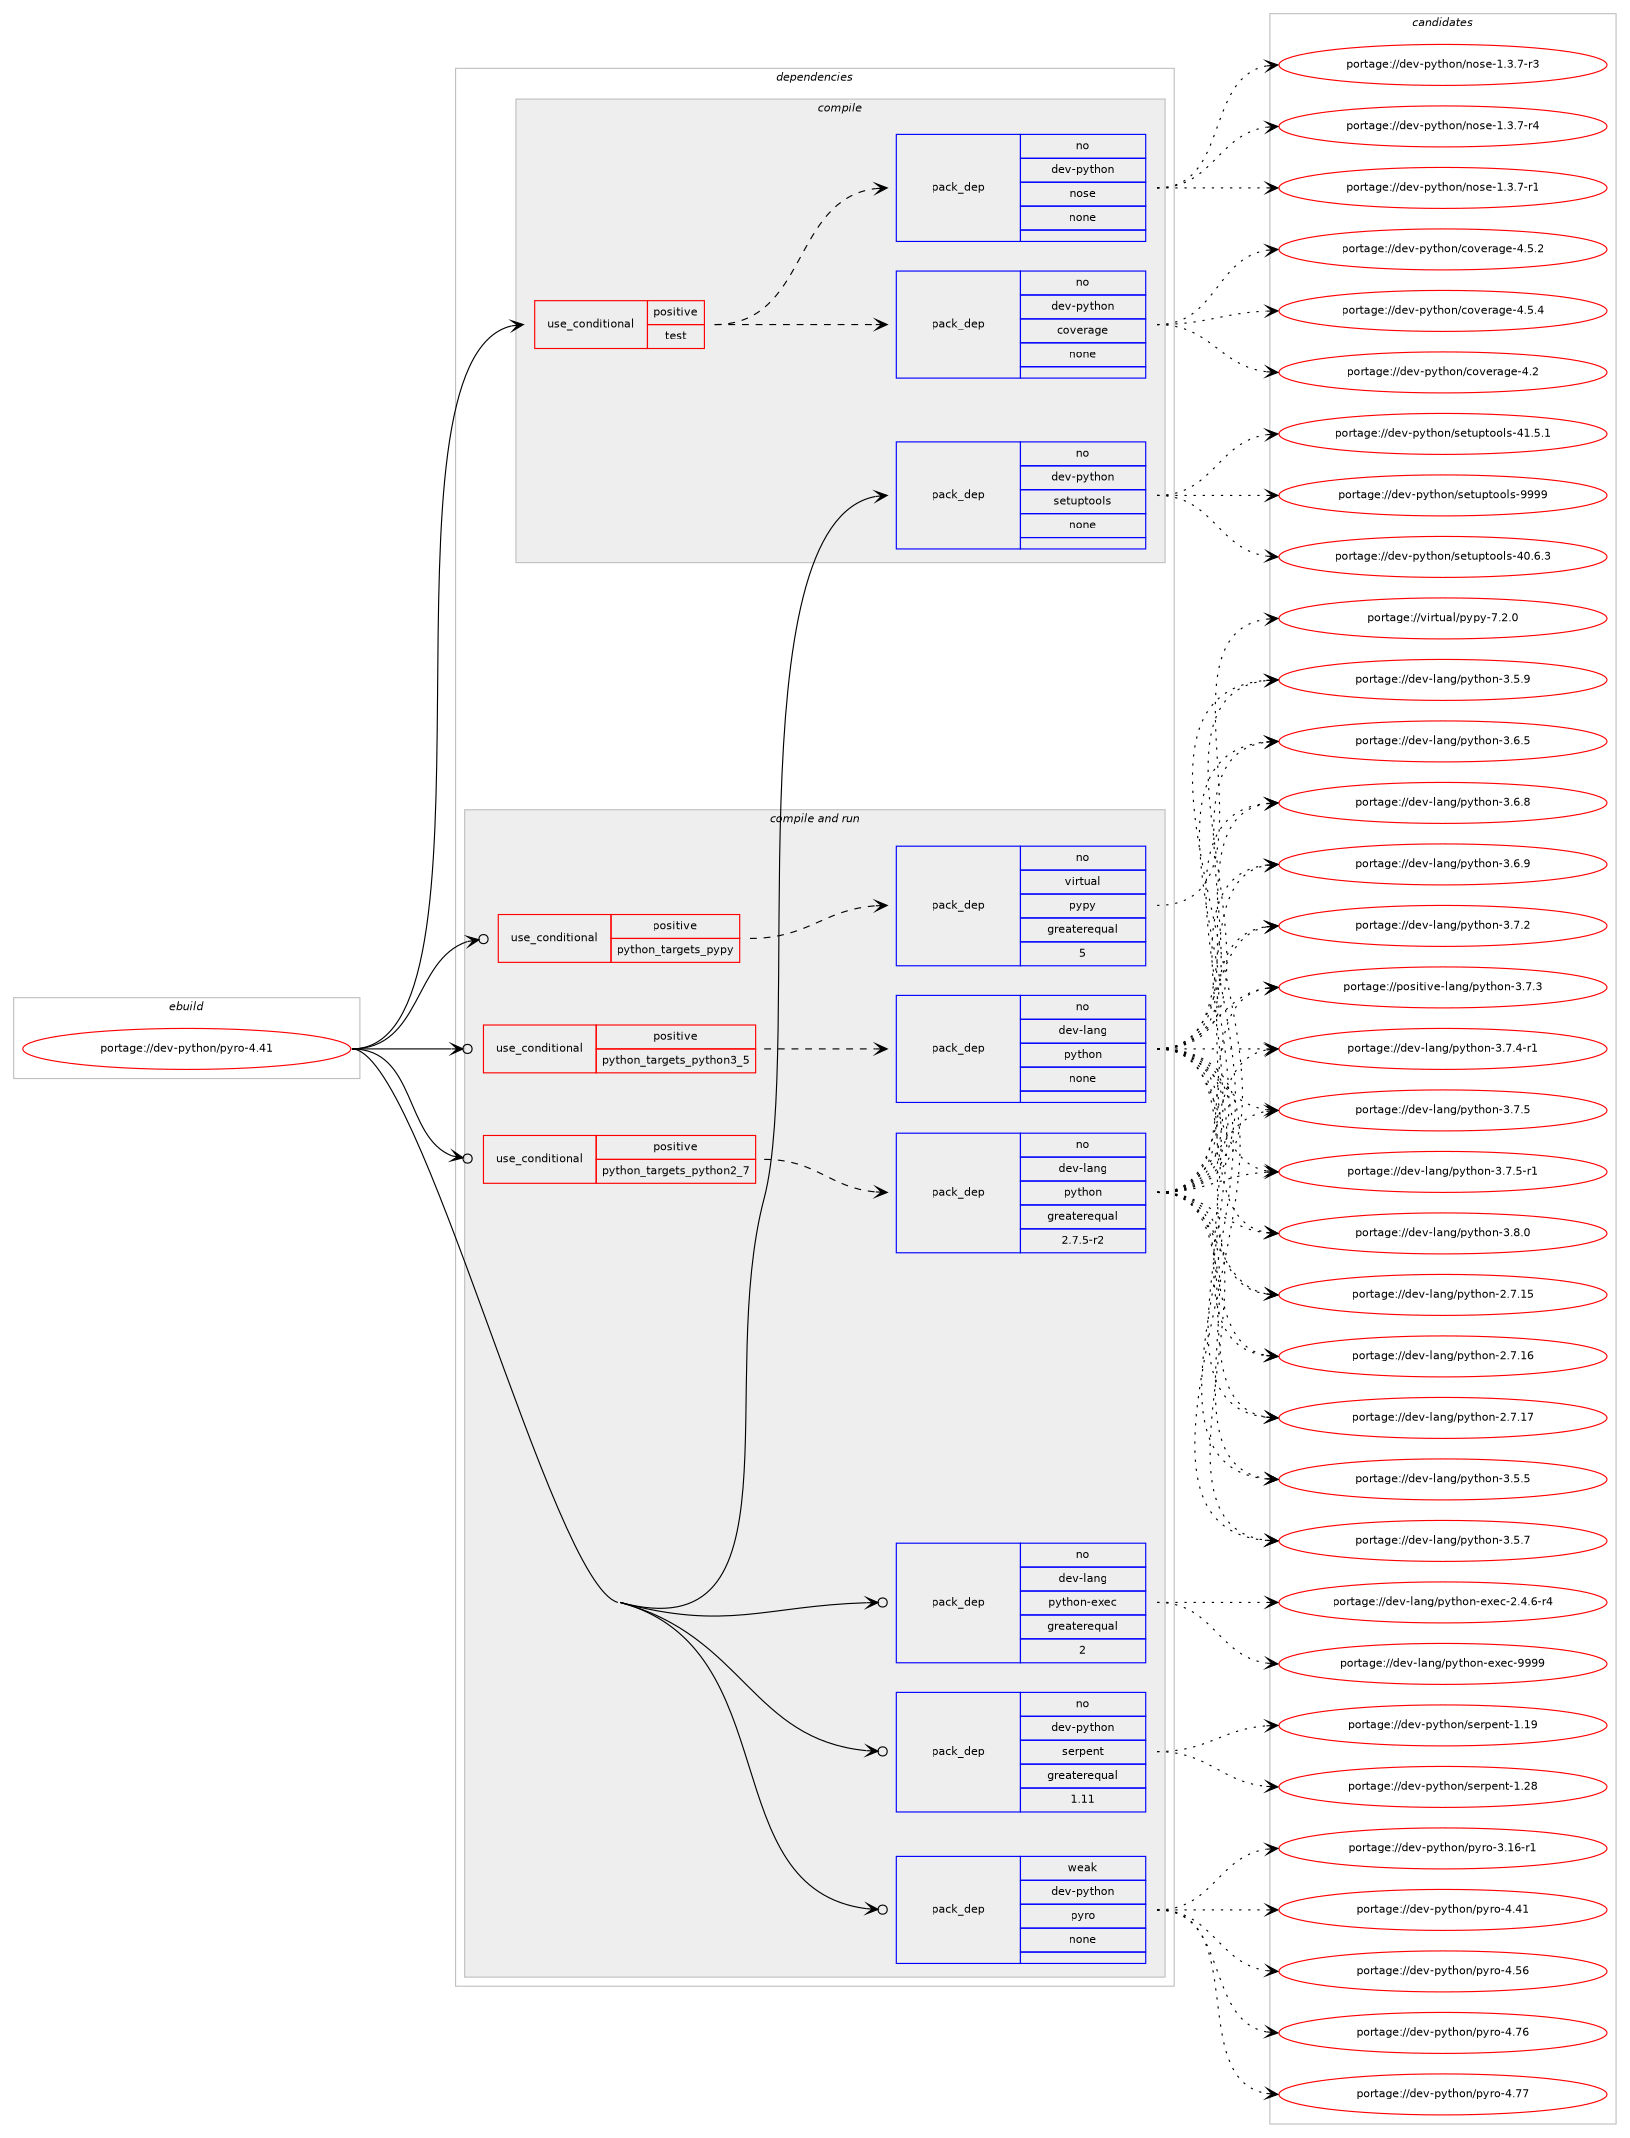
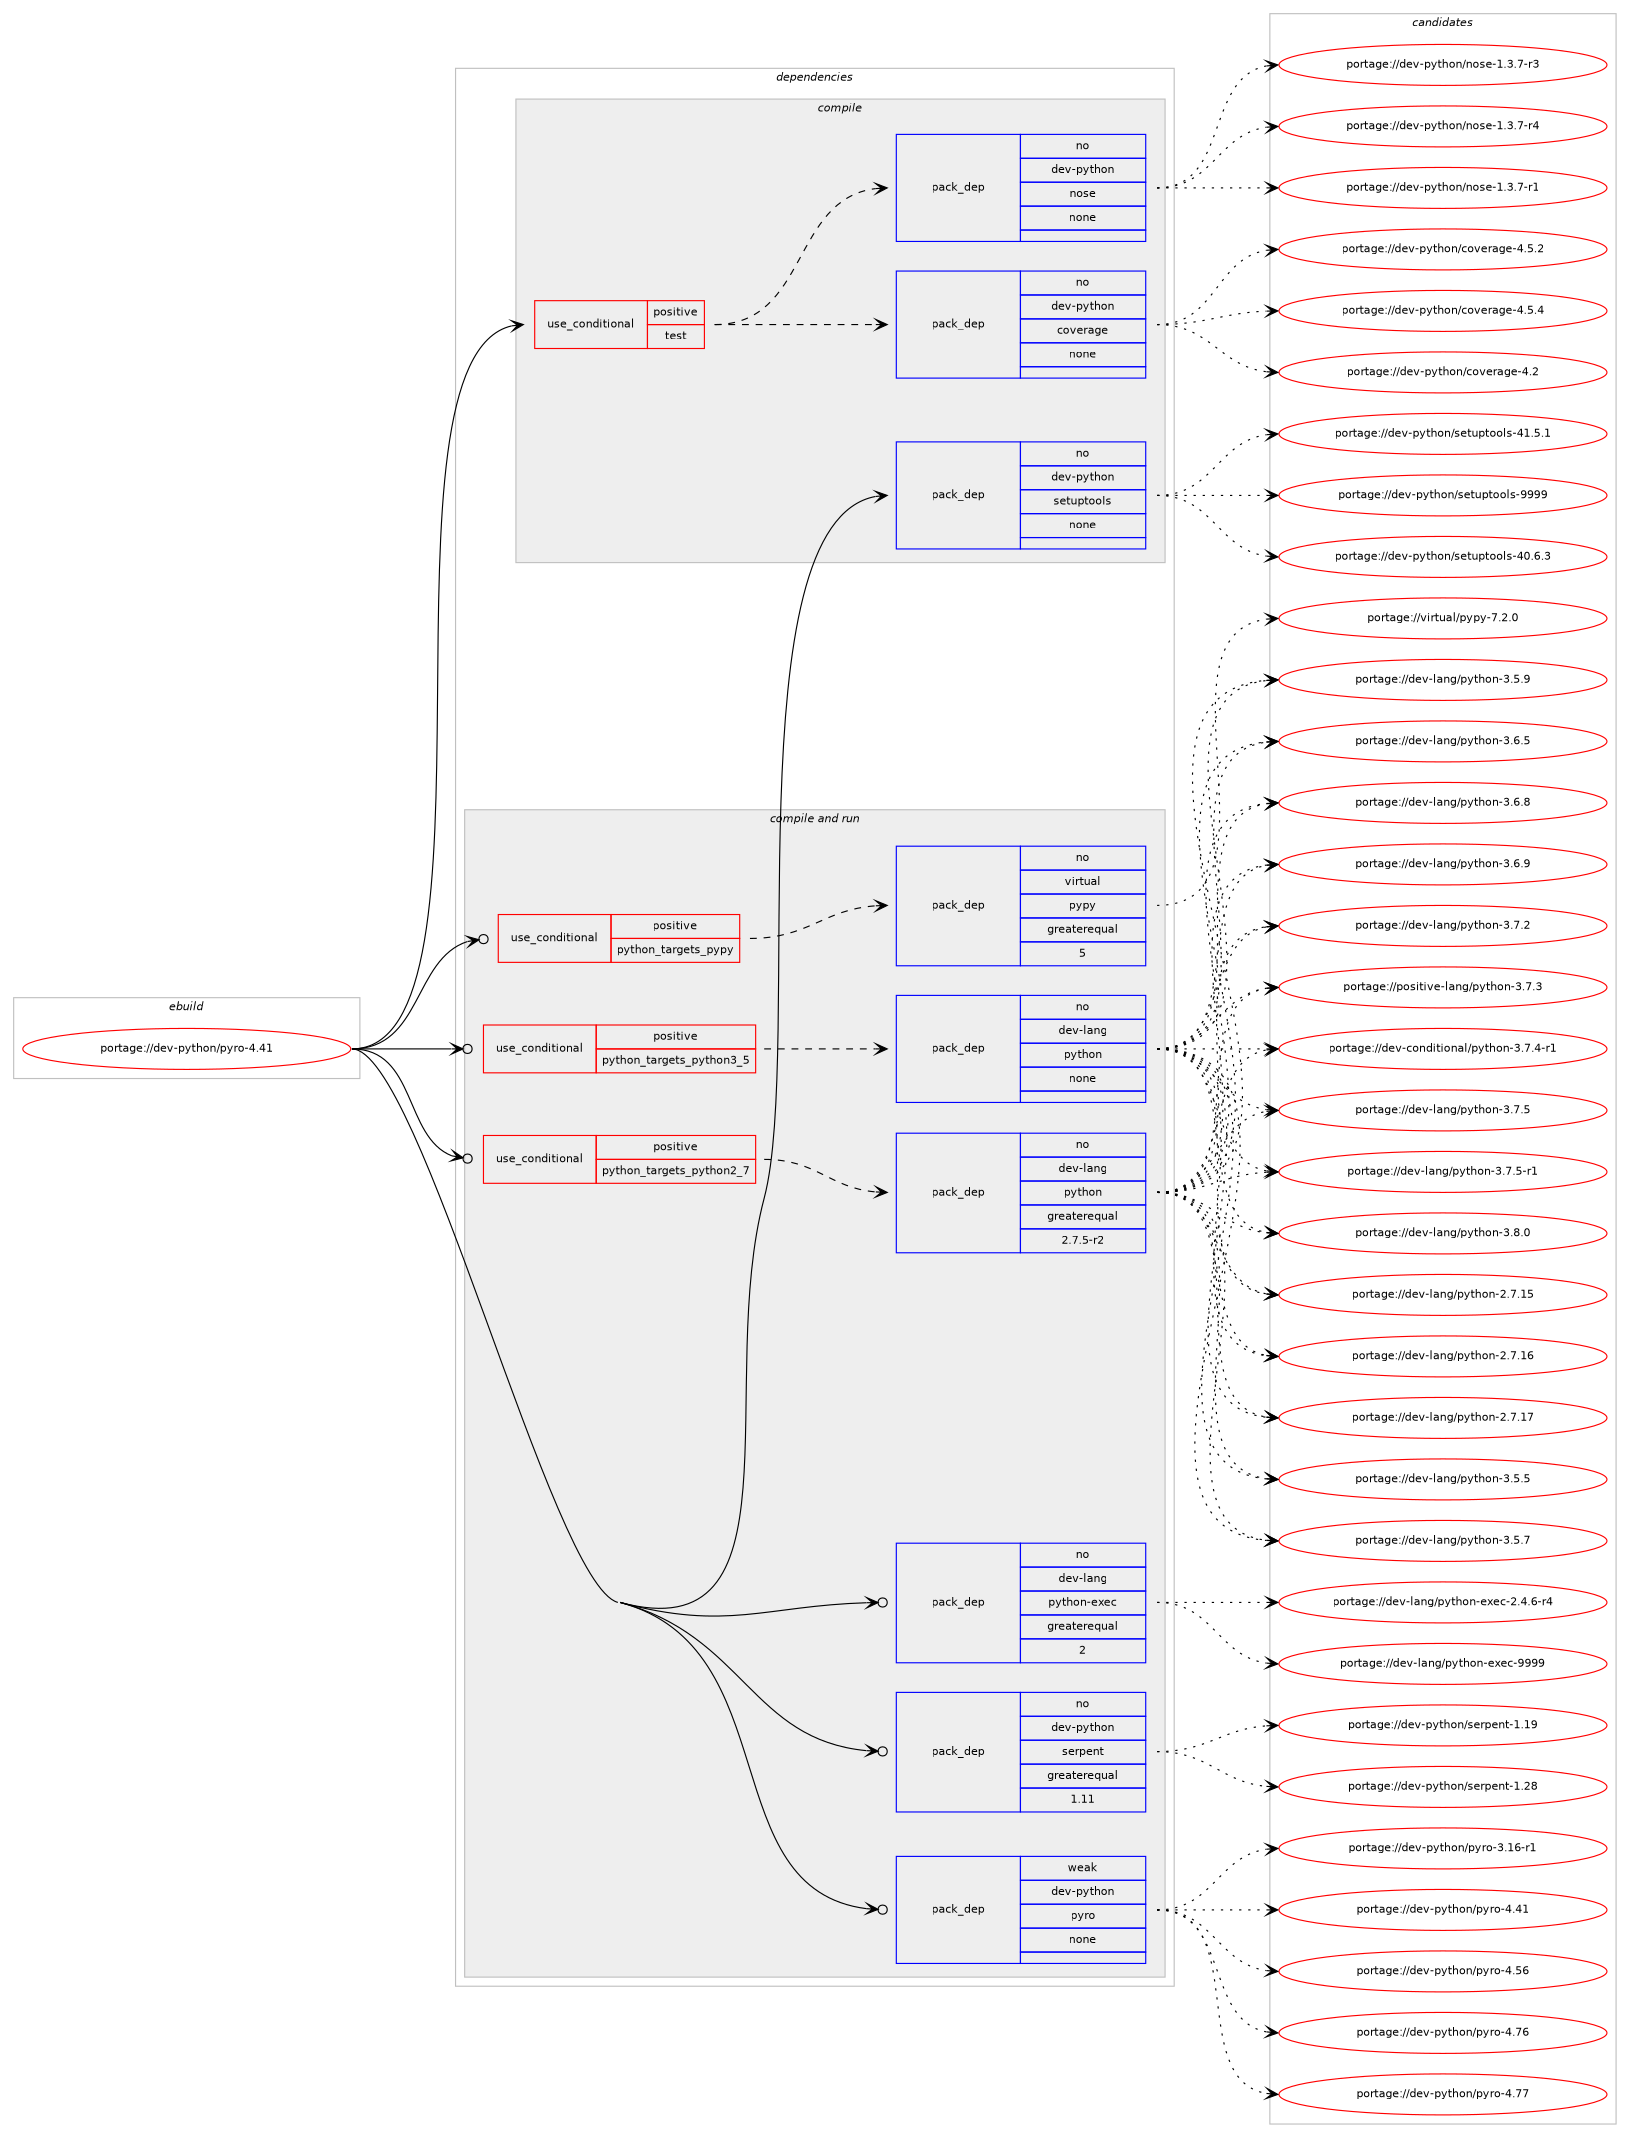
(1443, 1049) -> (1443, 1049)
